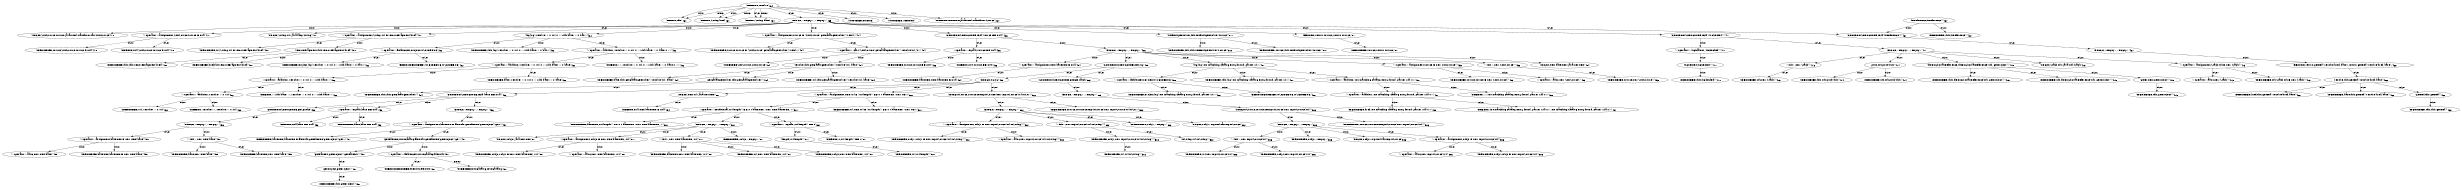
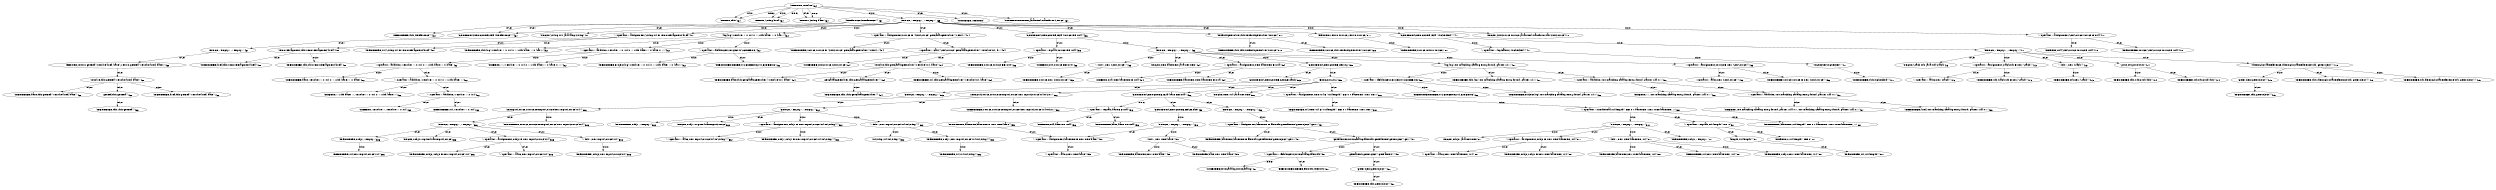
(861, 20) -> none
(428, 102) -> (1142, 102)
(673, 102) -> (1187, 73)
(114, 146) -> (1024, 132)
(1232, 147) -> (359, 146)
